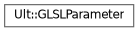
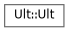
(69, 16) -> (34, 16)
